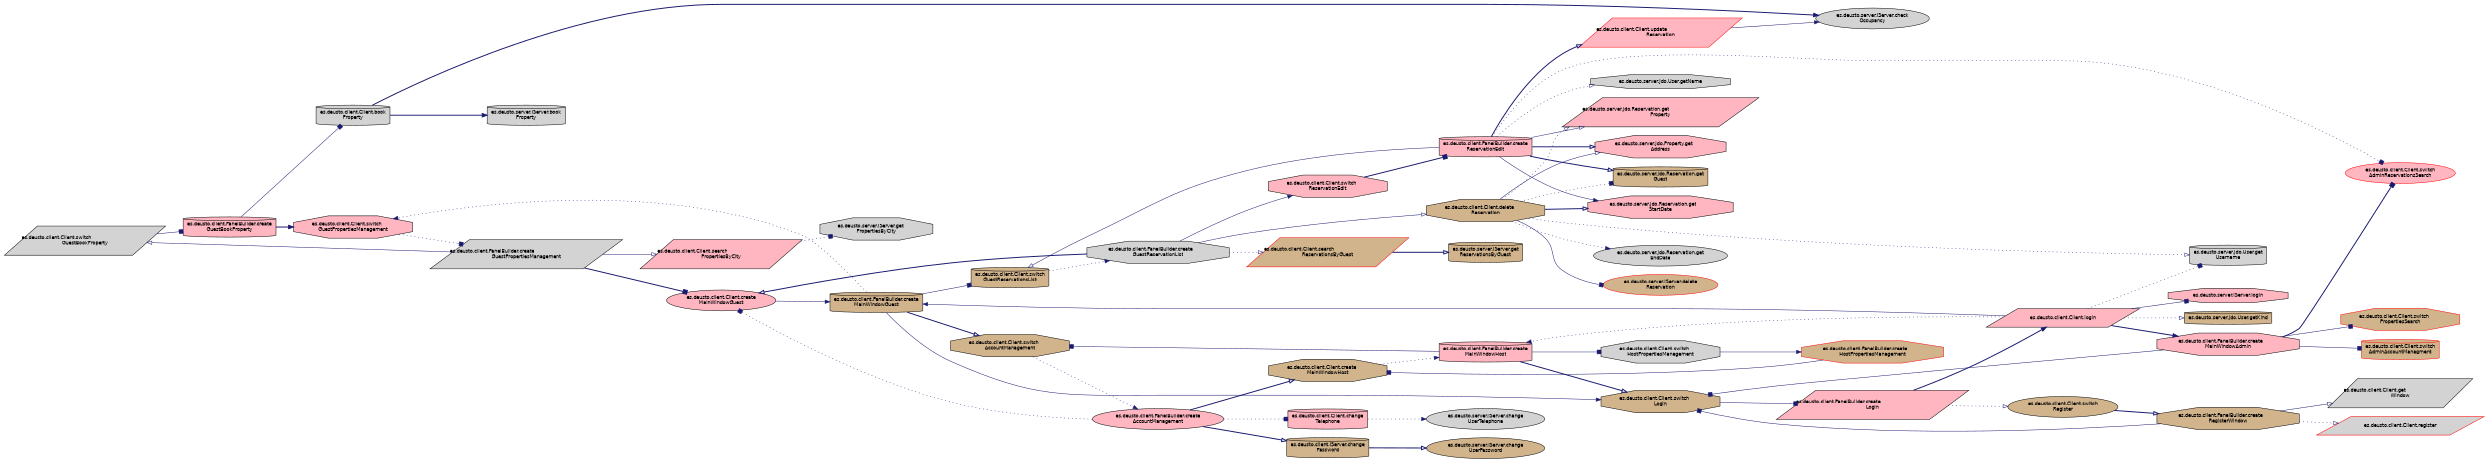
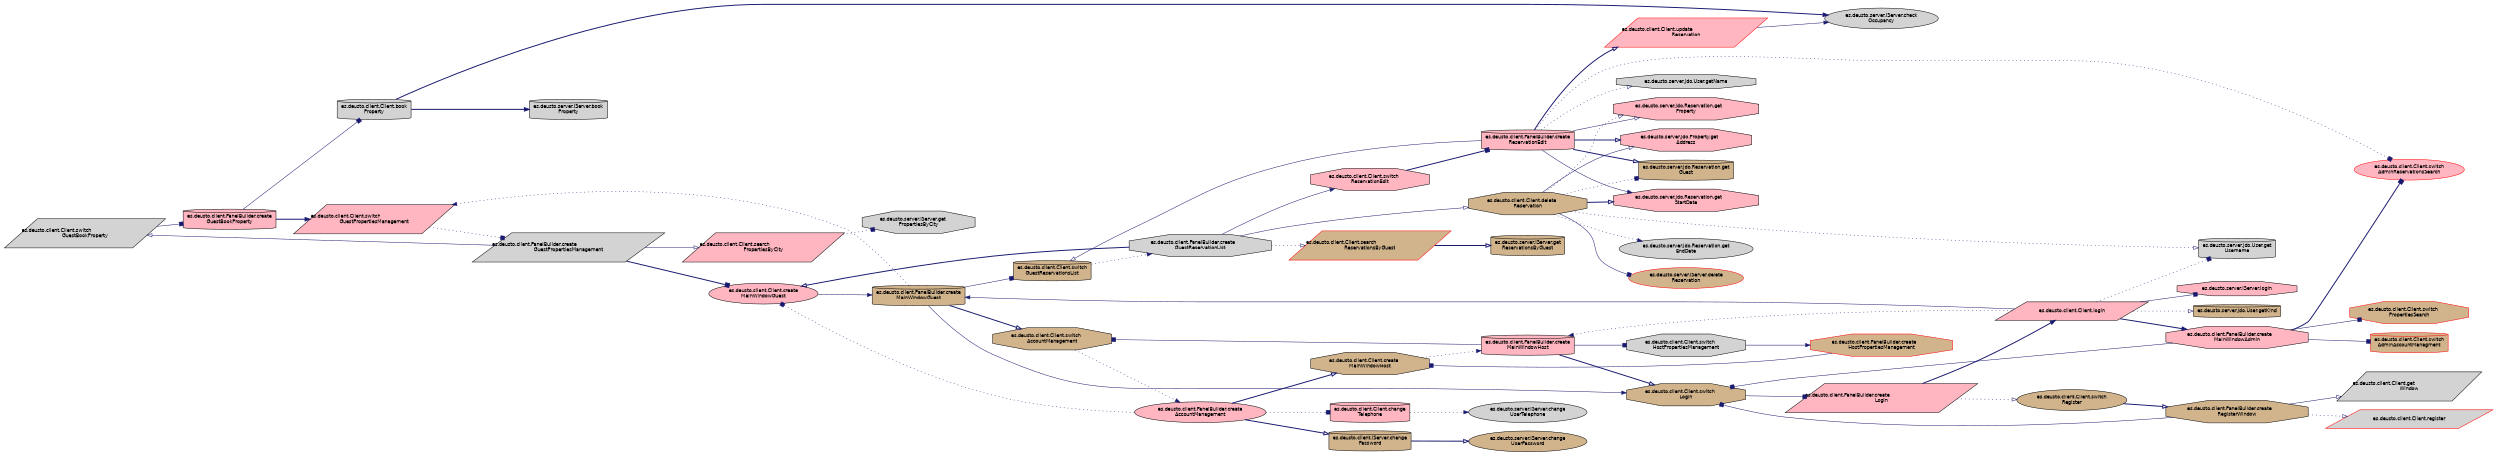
(1661, 112) -> (1686, 109)
(353, 227) -> (374, 219)
